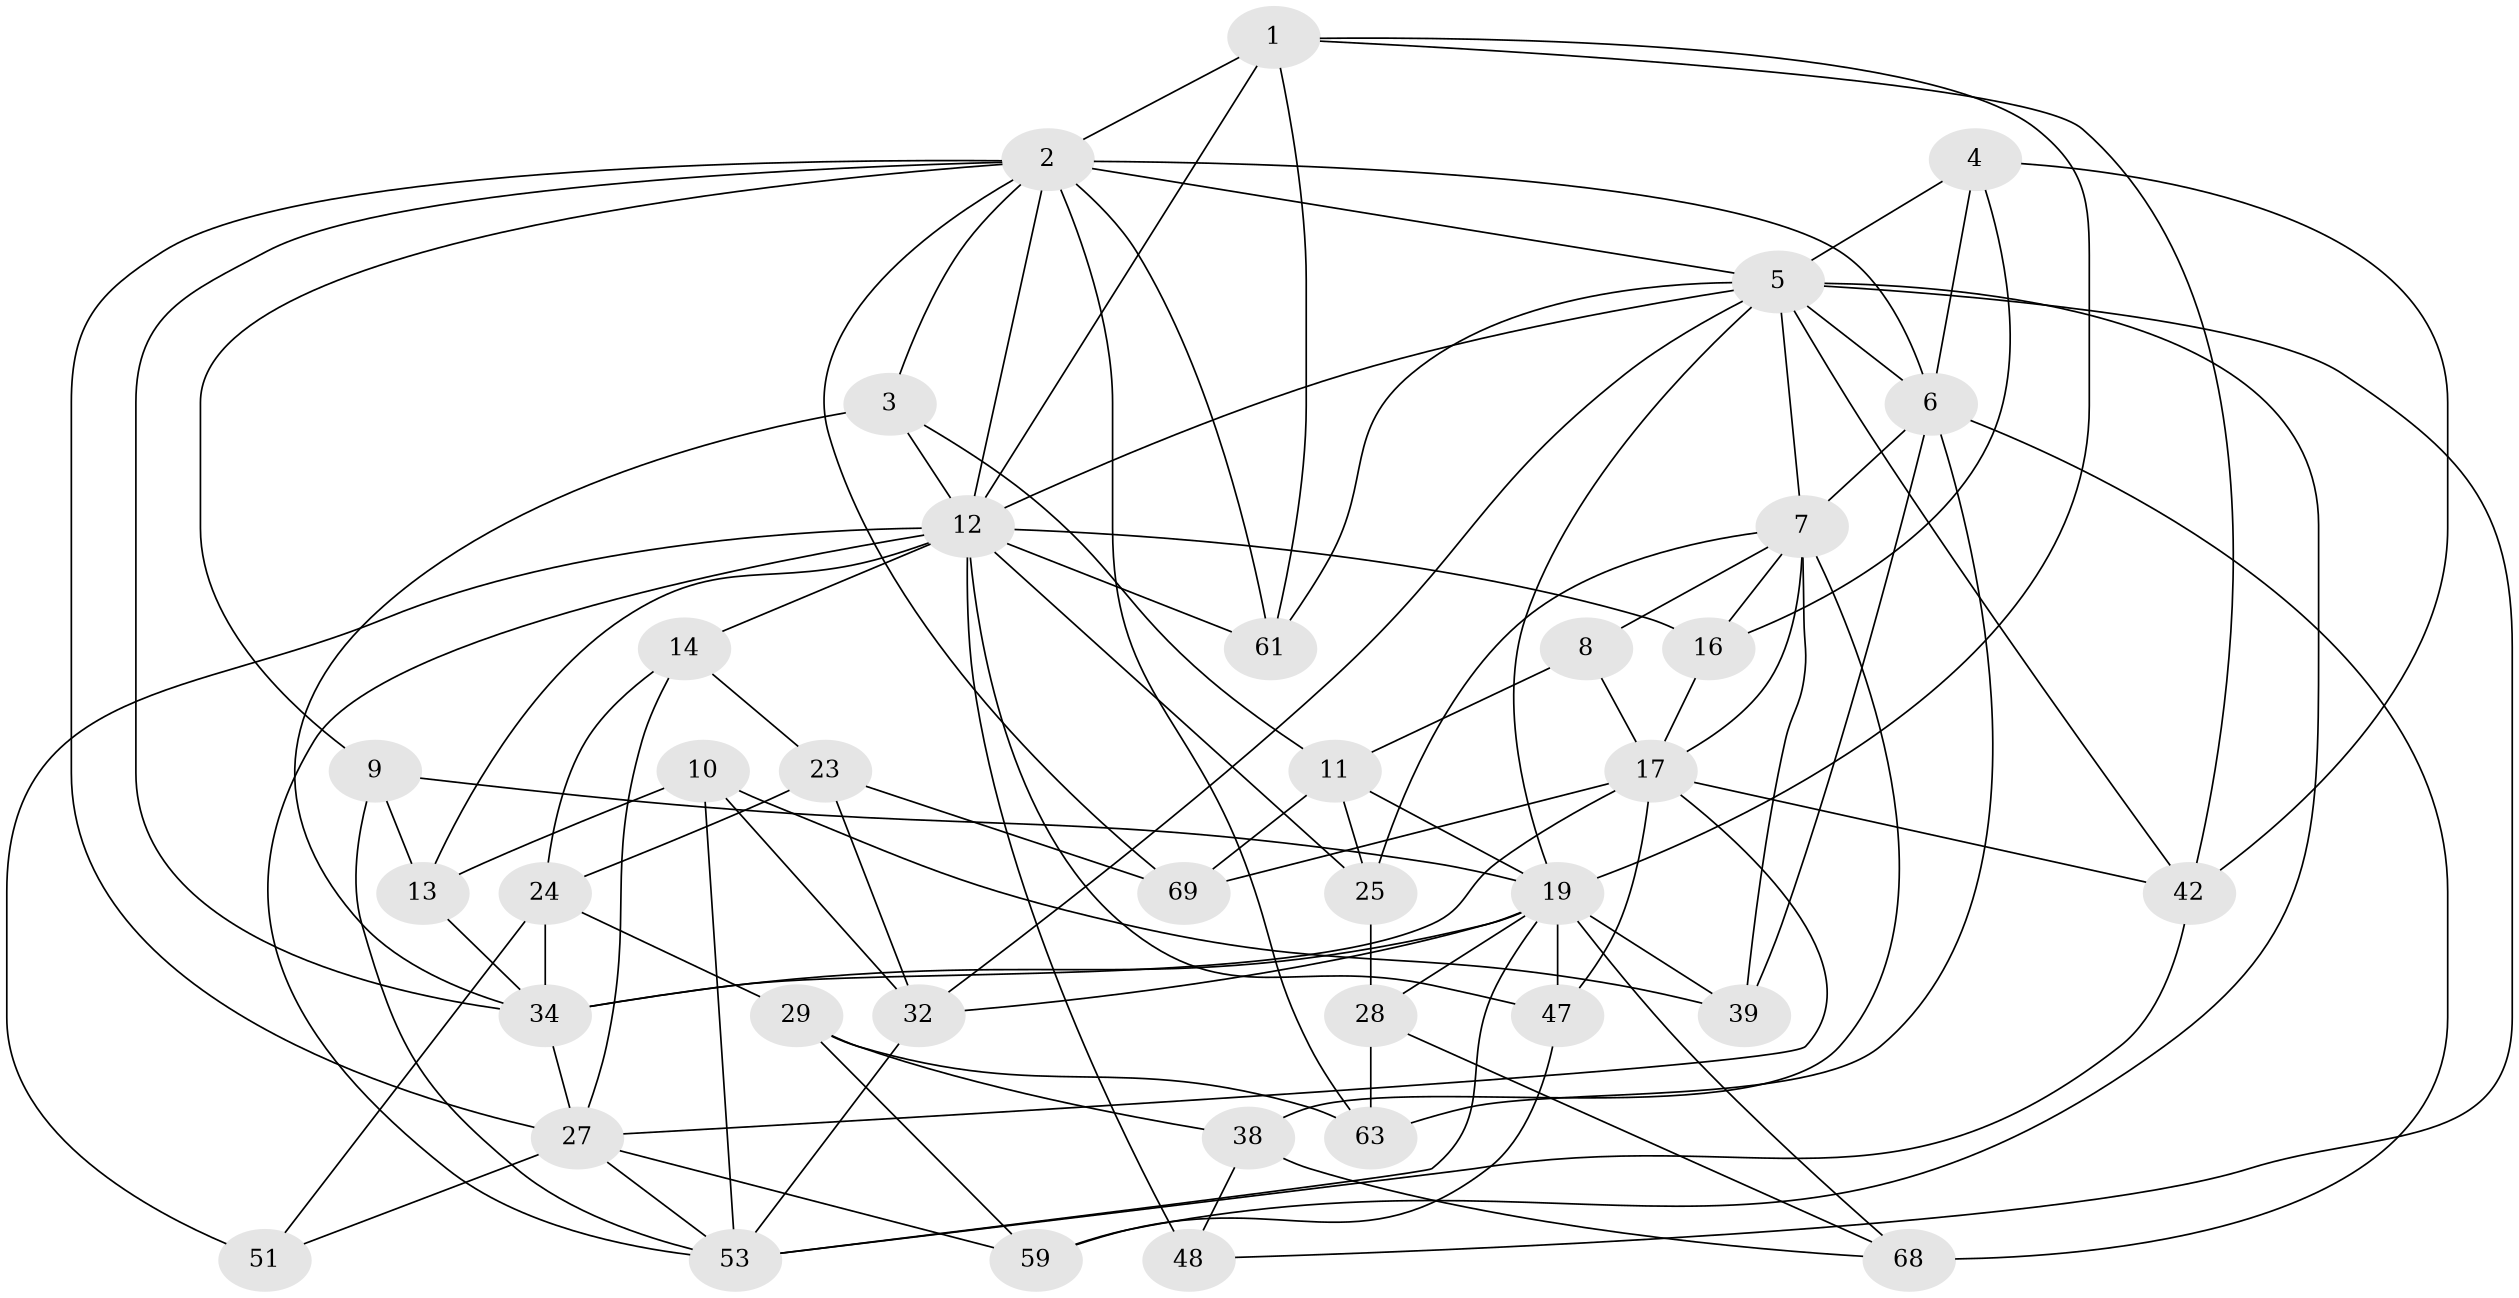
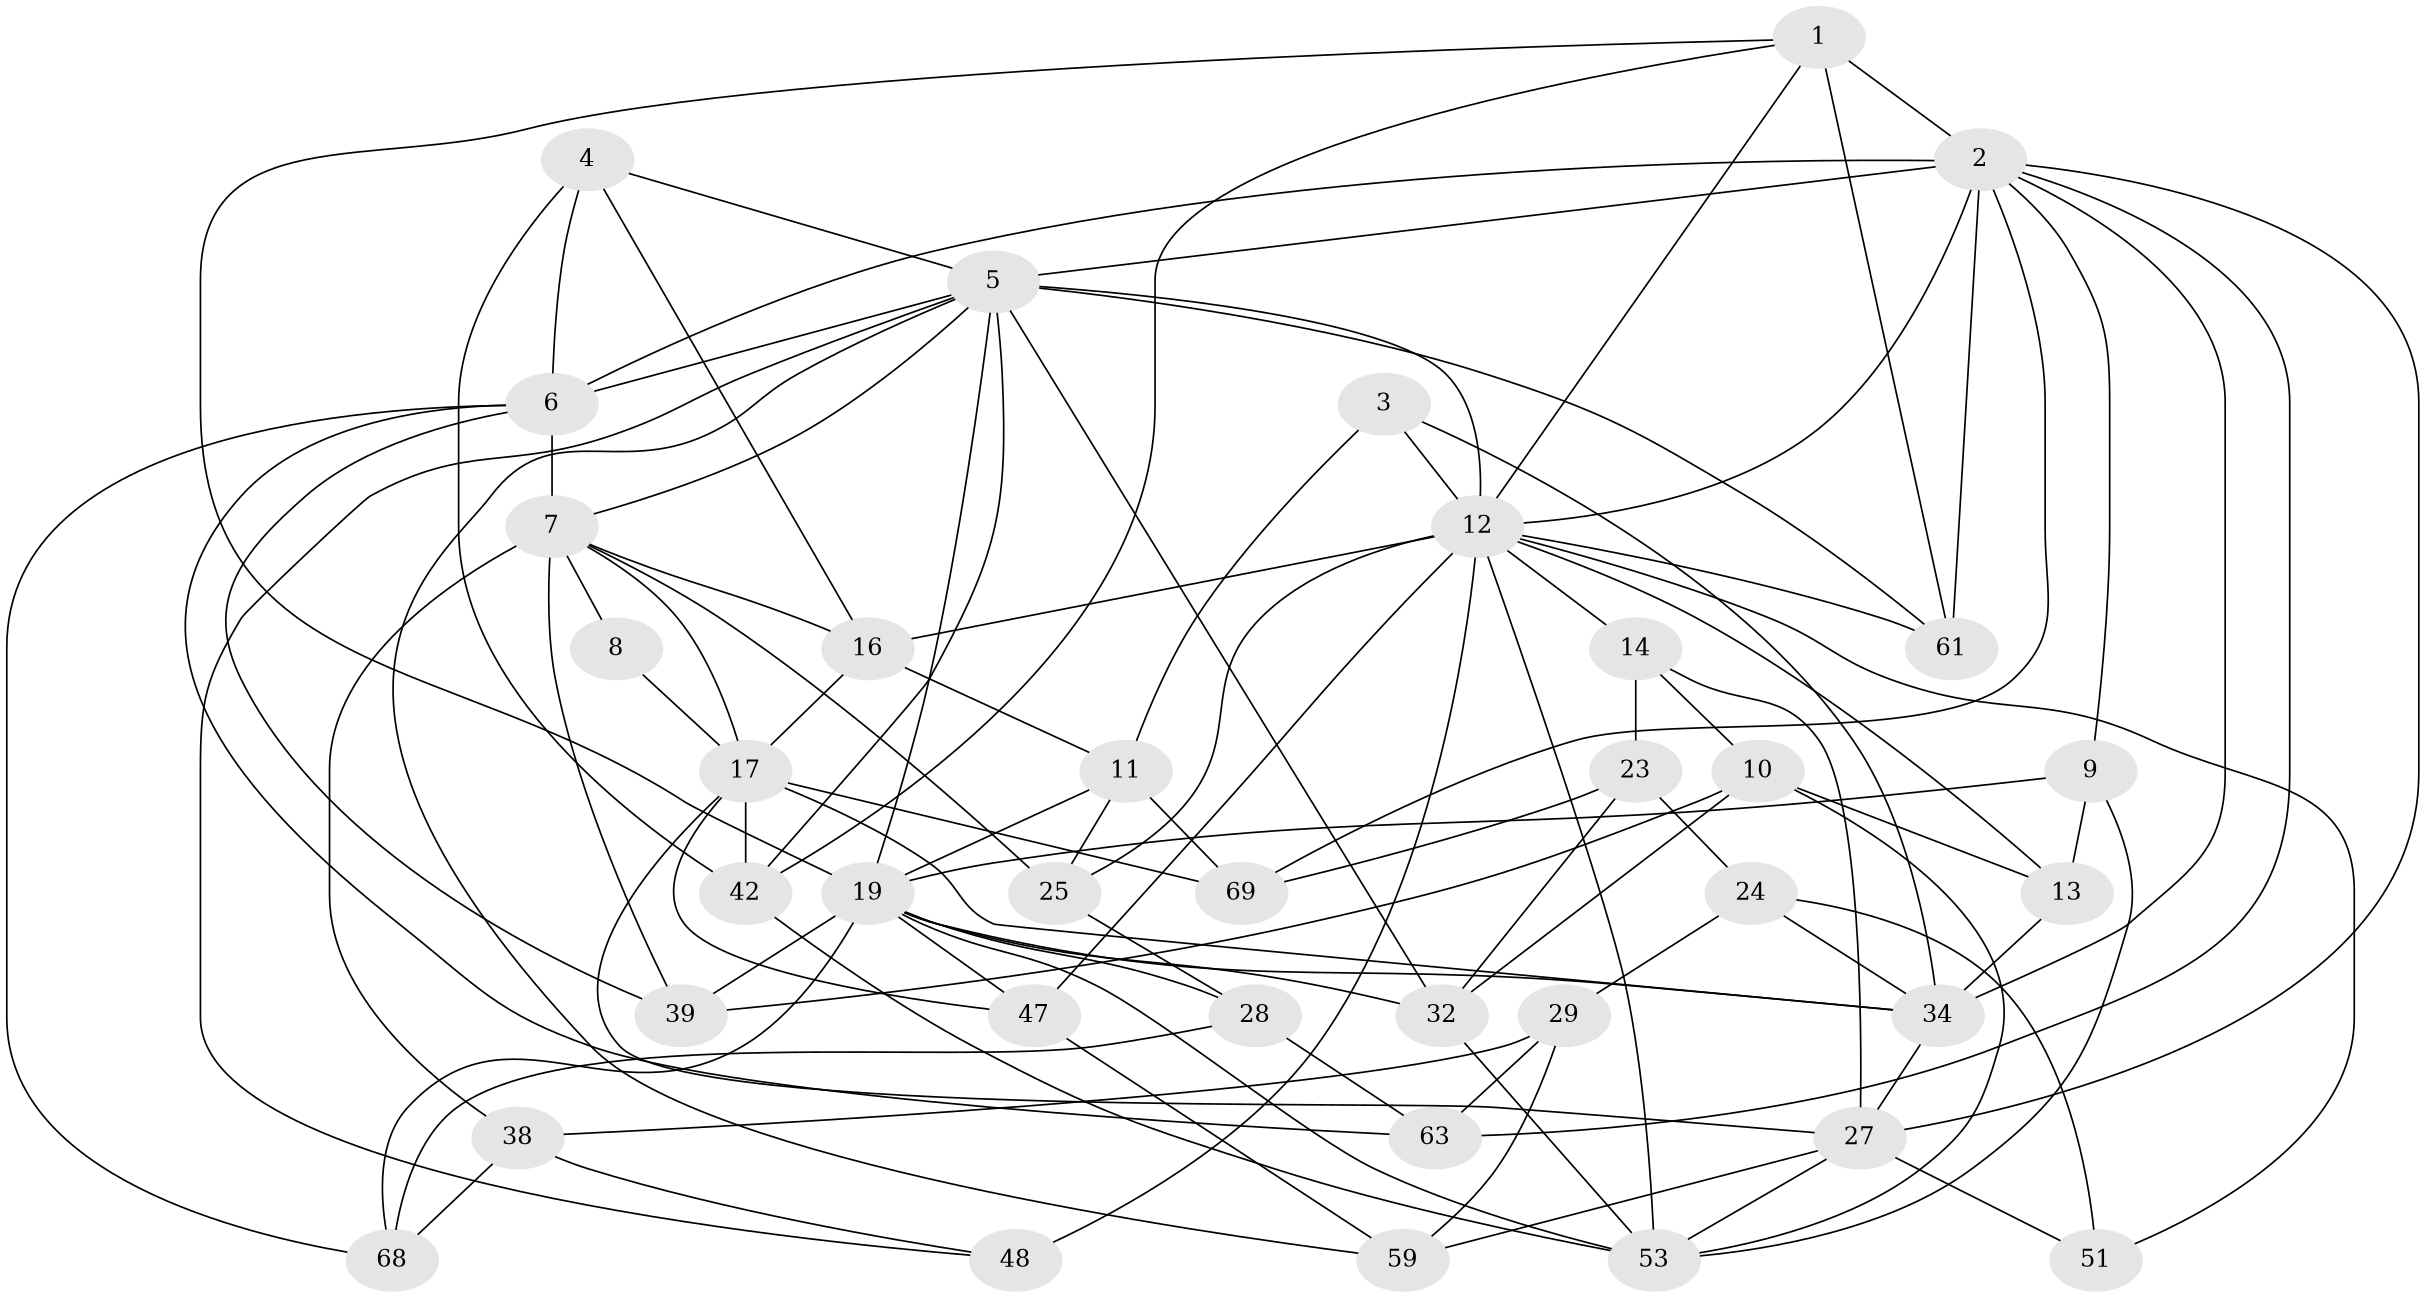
(947, 271) -> none
(1461, 710) -> (988, 706)
(578, 754) -> (1697, 710)
